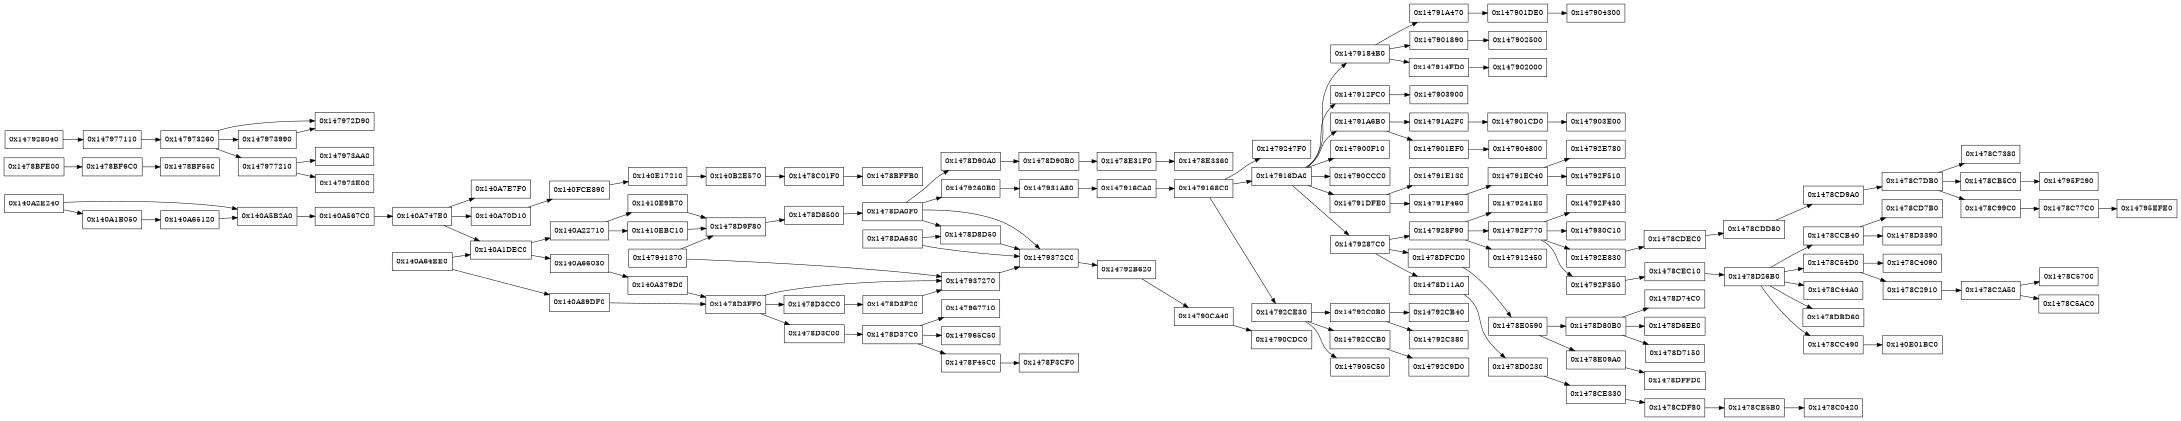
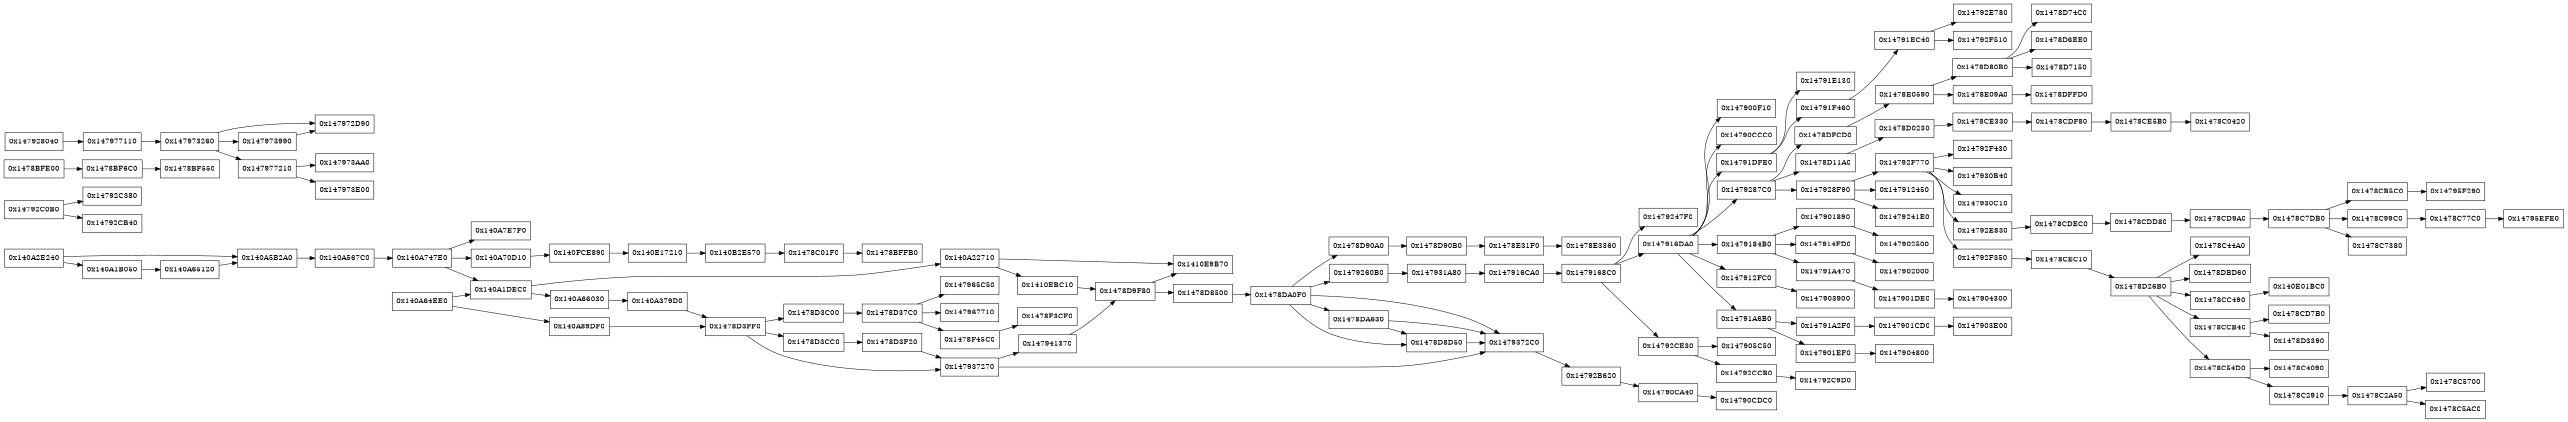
none -> (1983, 176)
(694, 215) -> (1162, 279)
(812, 265) -> (1006, 356)
none -> (1317, 307)
(1318, 313) -> none
